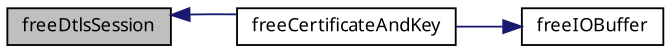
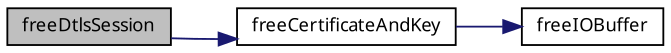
(213, 14) -> (195, 39)
